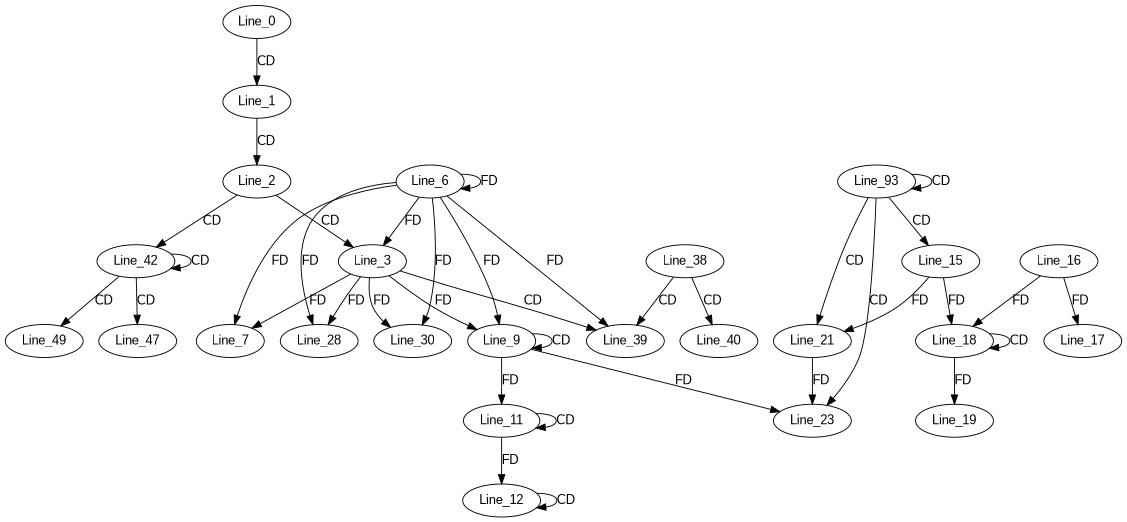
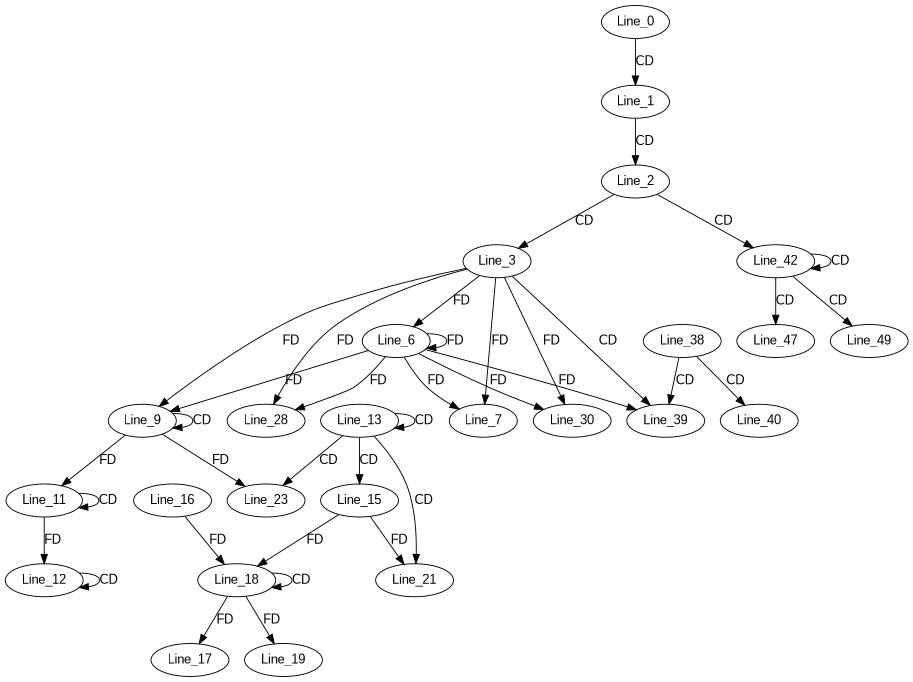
(877, 182) -> (360, 421)
(404, 218) -> (450, 298)
(1070, 297) -> (216, 616)
(812, 376) -> none
